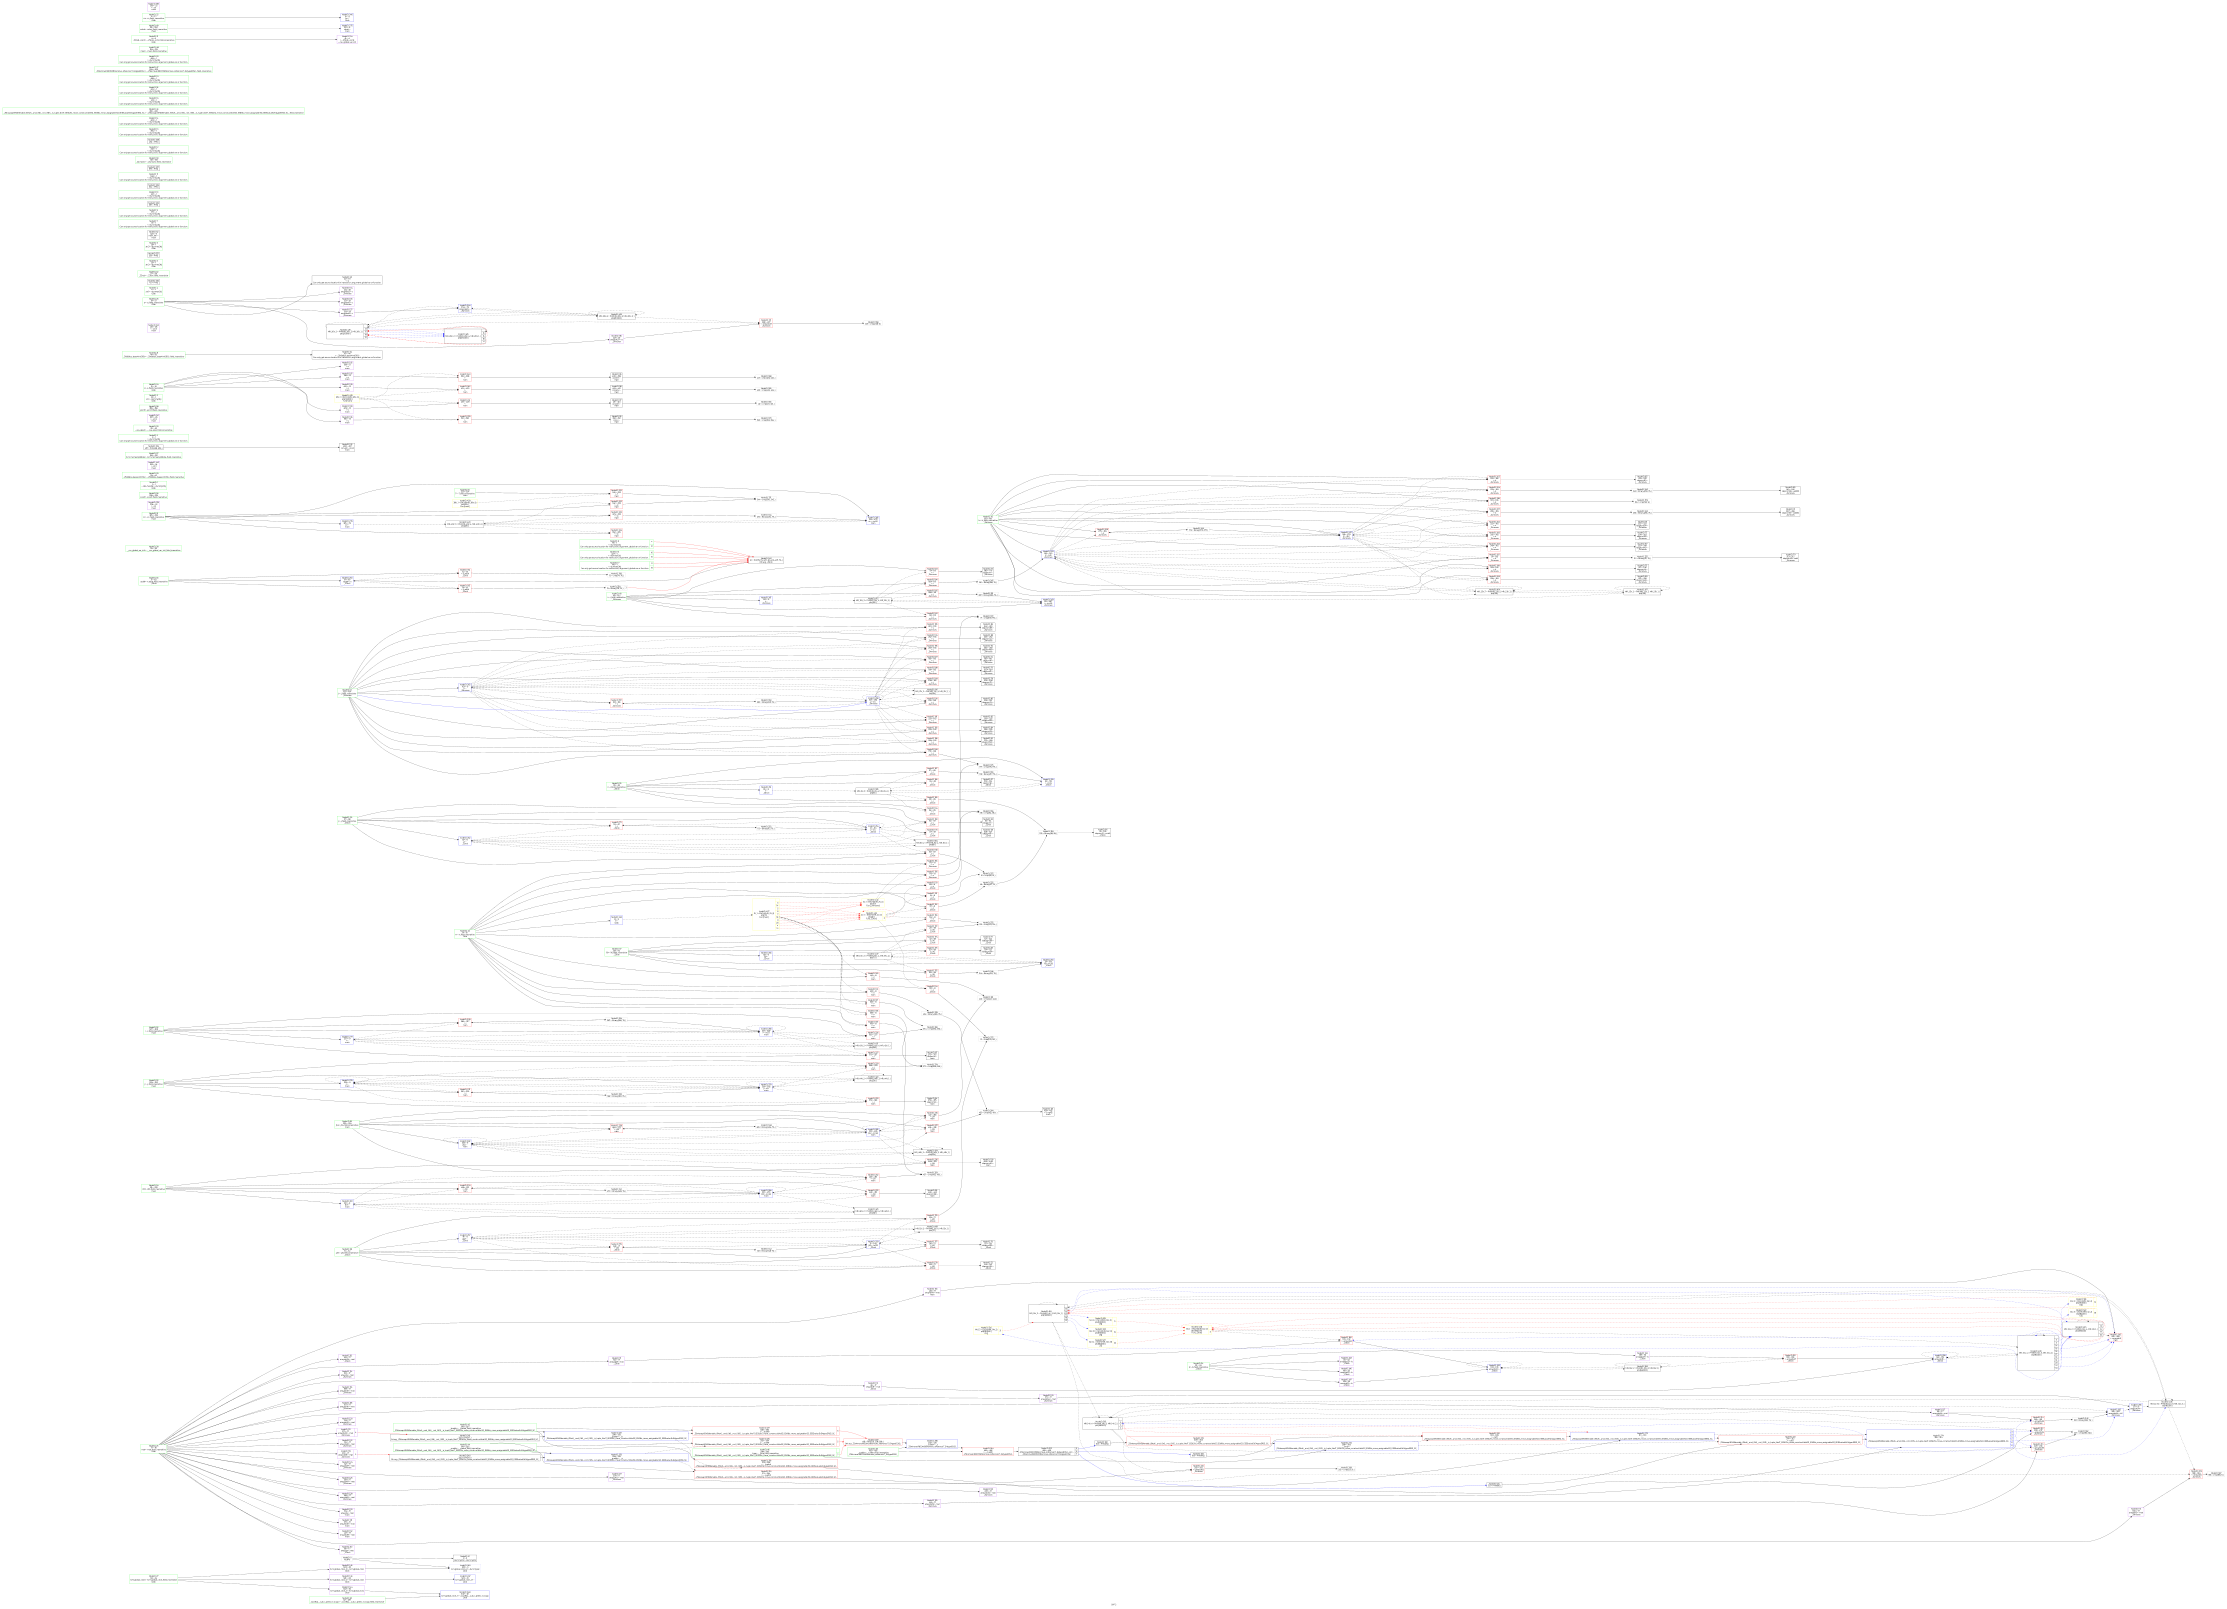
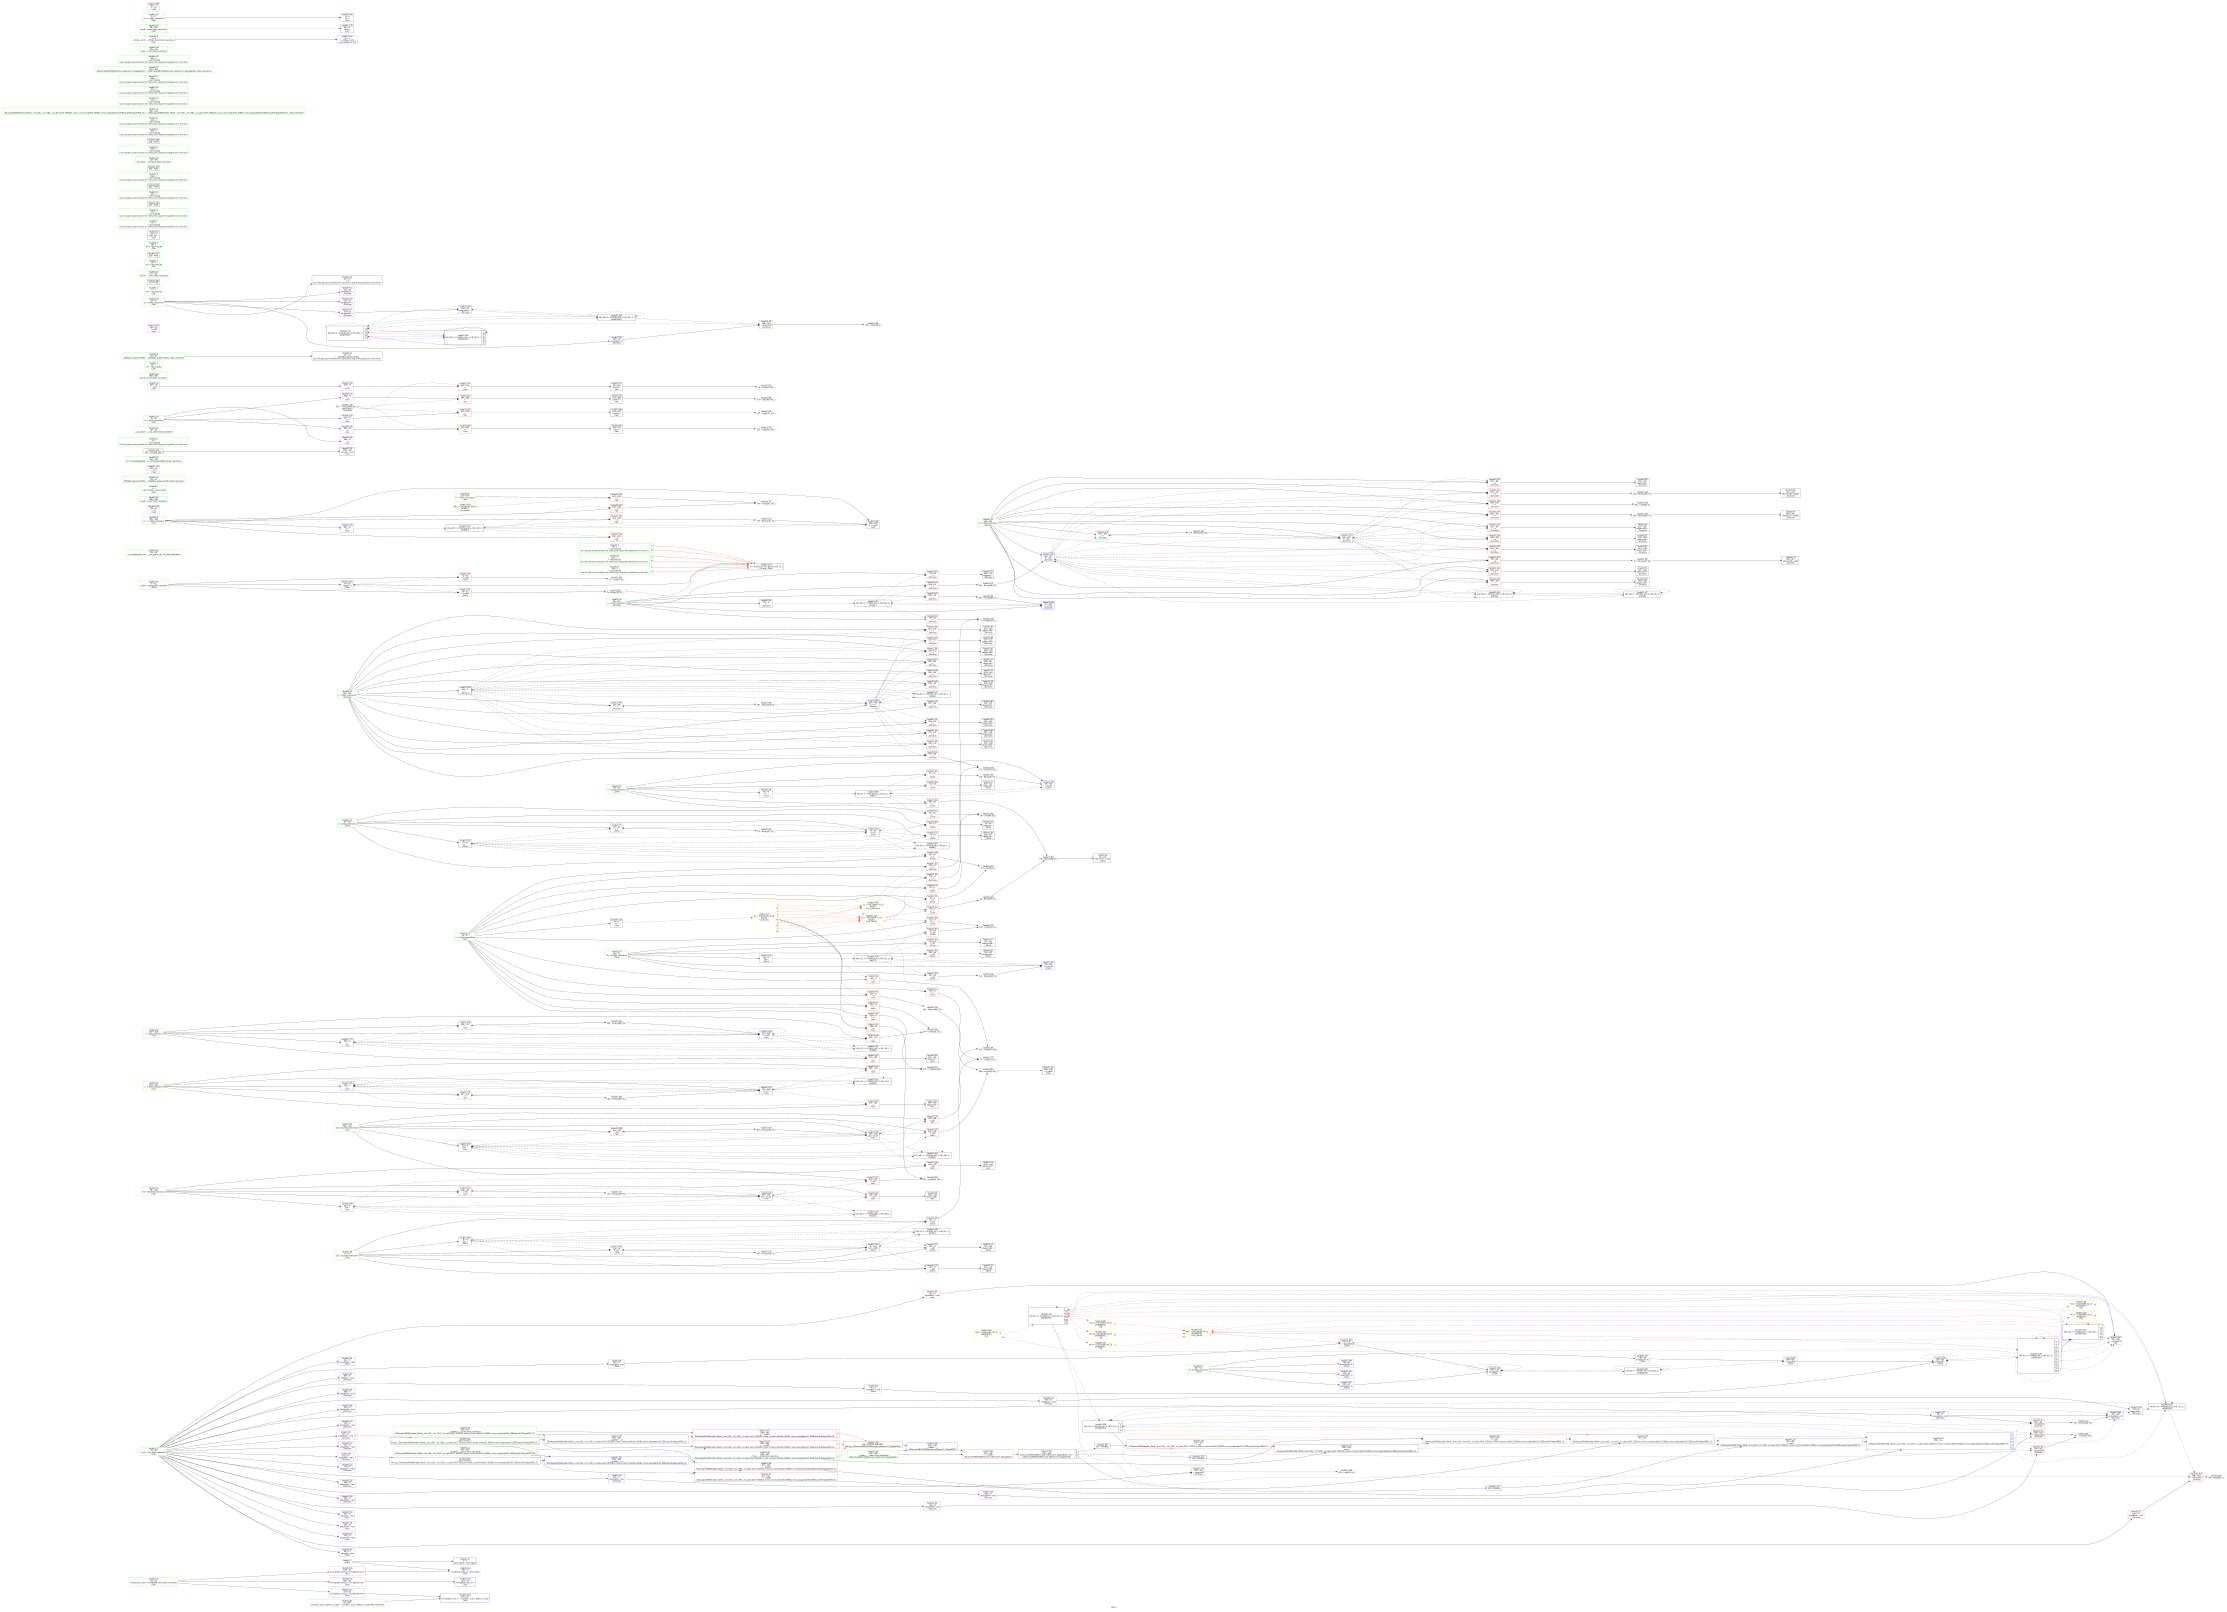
(262, 377) -> (250, 386)
(1242, 545) -> (1242, 548)
